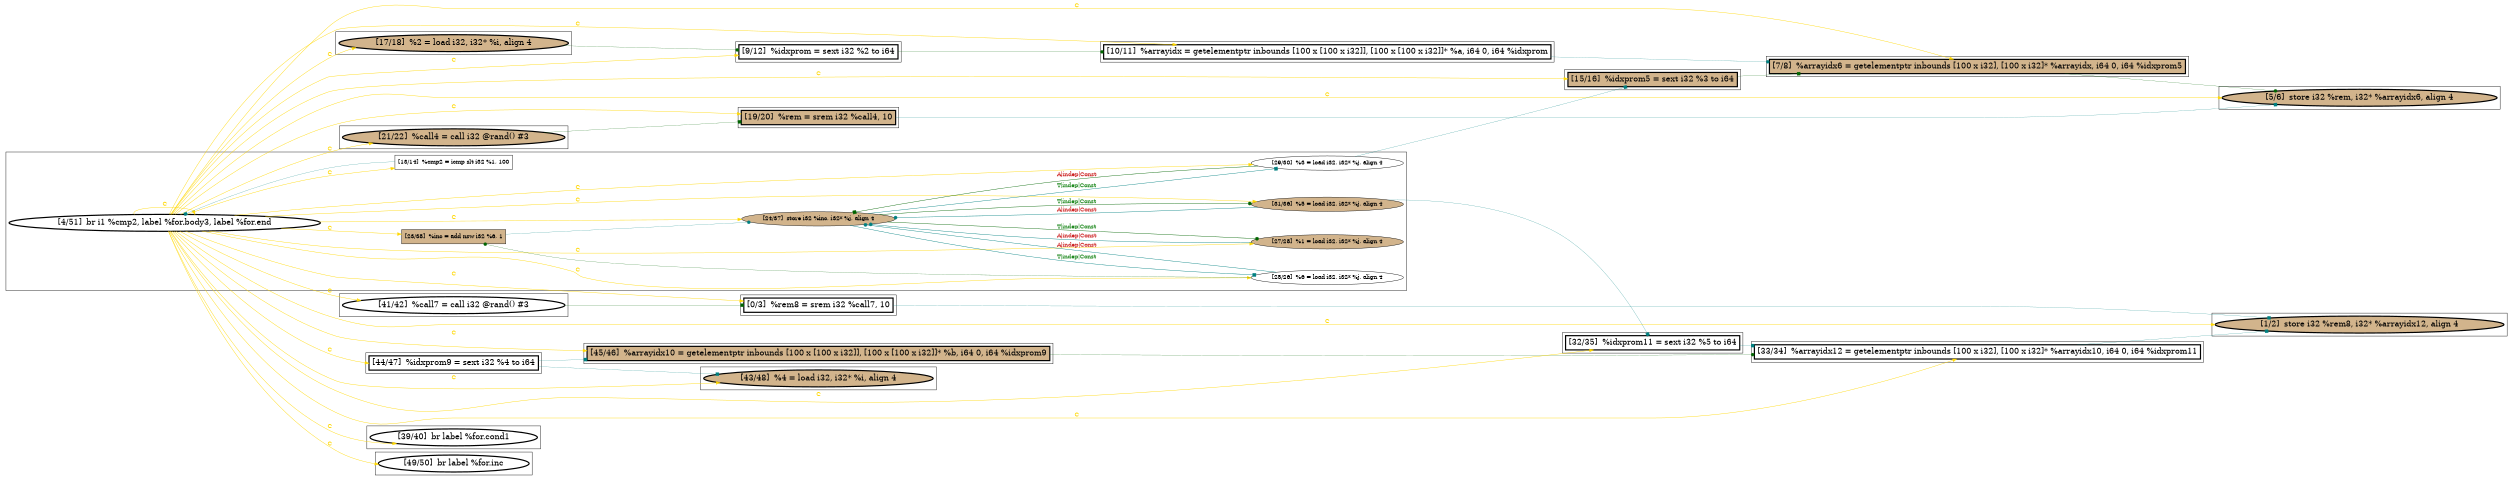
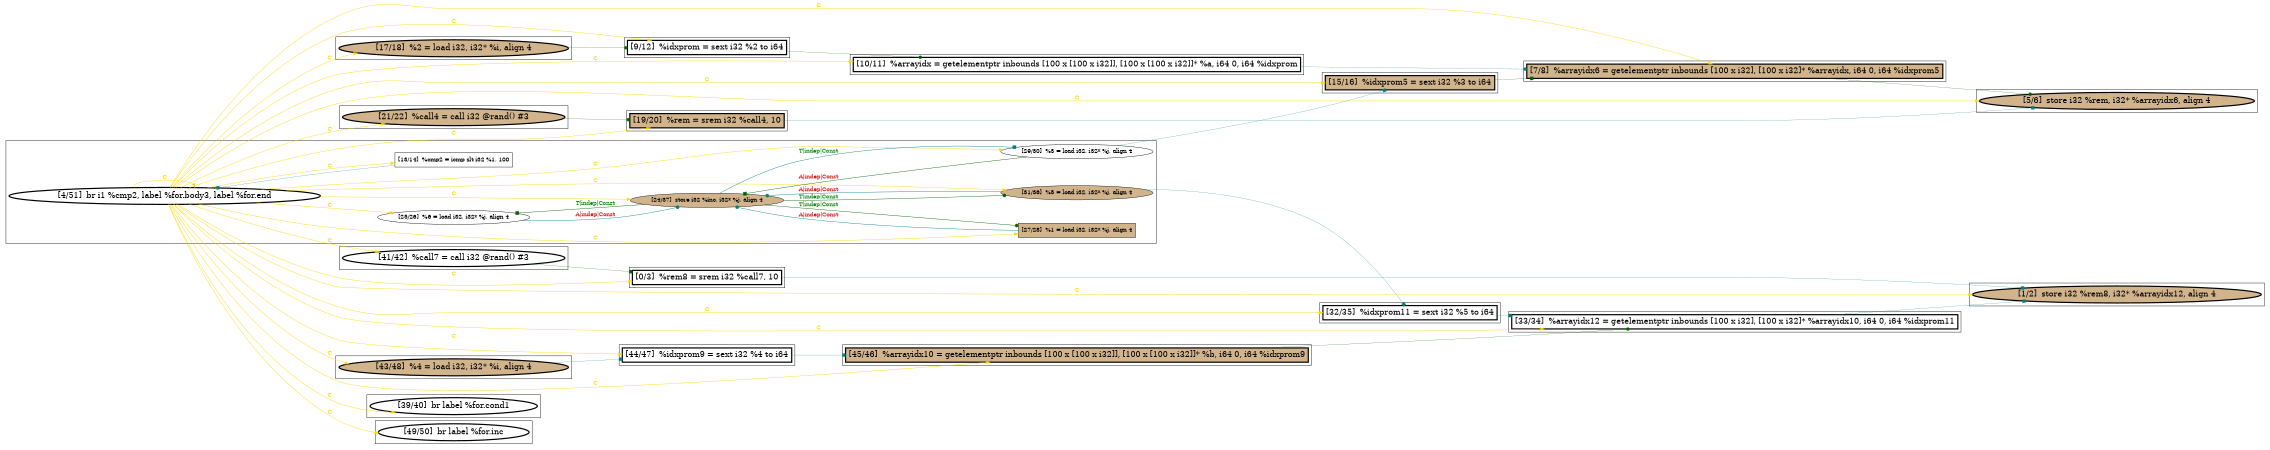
(641, 127) -> (595, 119)
(454, 237) -> none
(1327, 242) -> (1077, 230)
(1050, 259) -> (582, 209)
(627, 370) -> (584, 361)
